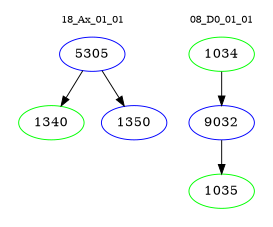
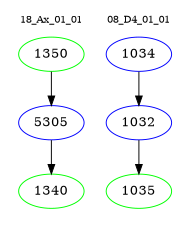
(222, 20) -> (139, 20)
(222, 54) -> (139, 54)
(111, 84) -> (51, 84)
(134, 123) -> (51, 54)
(222, 123) -> (139, 123)
